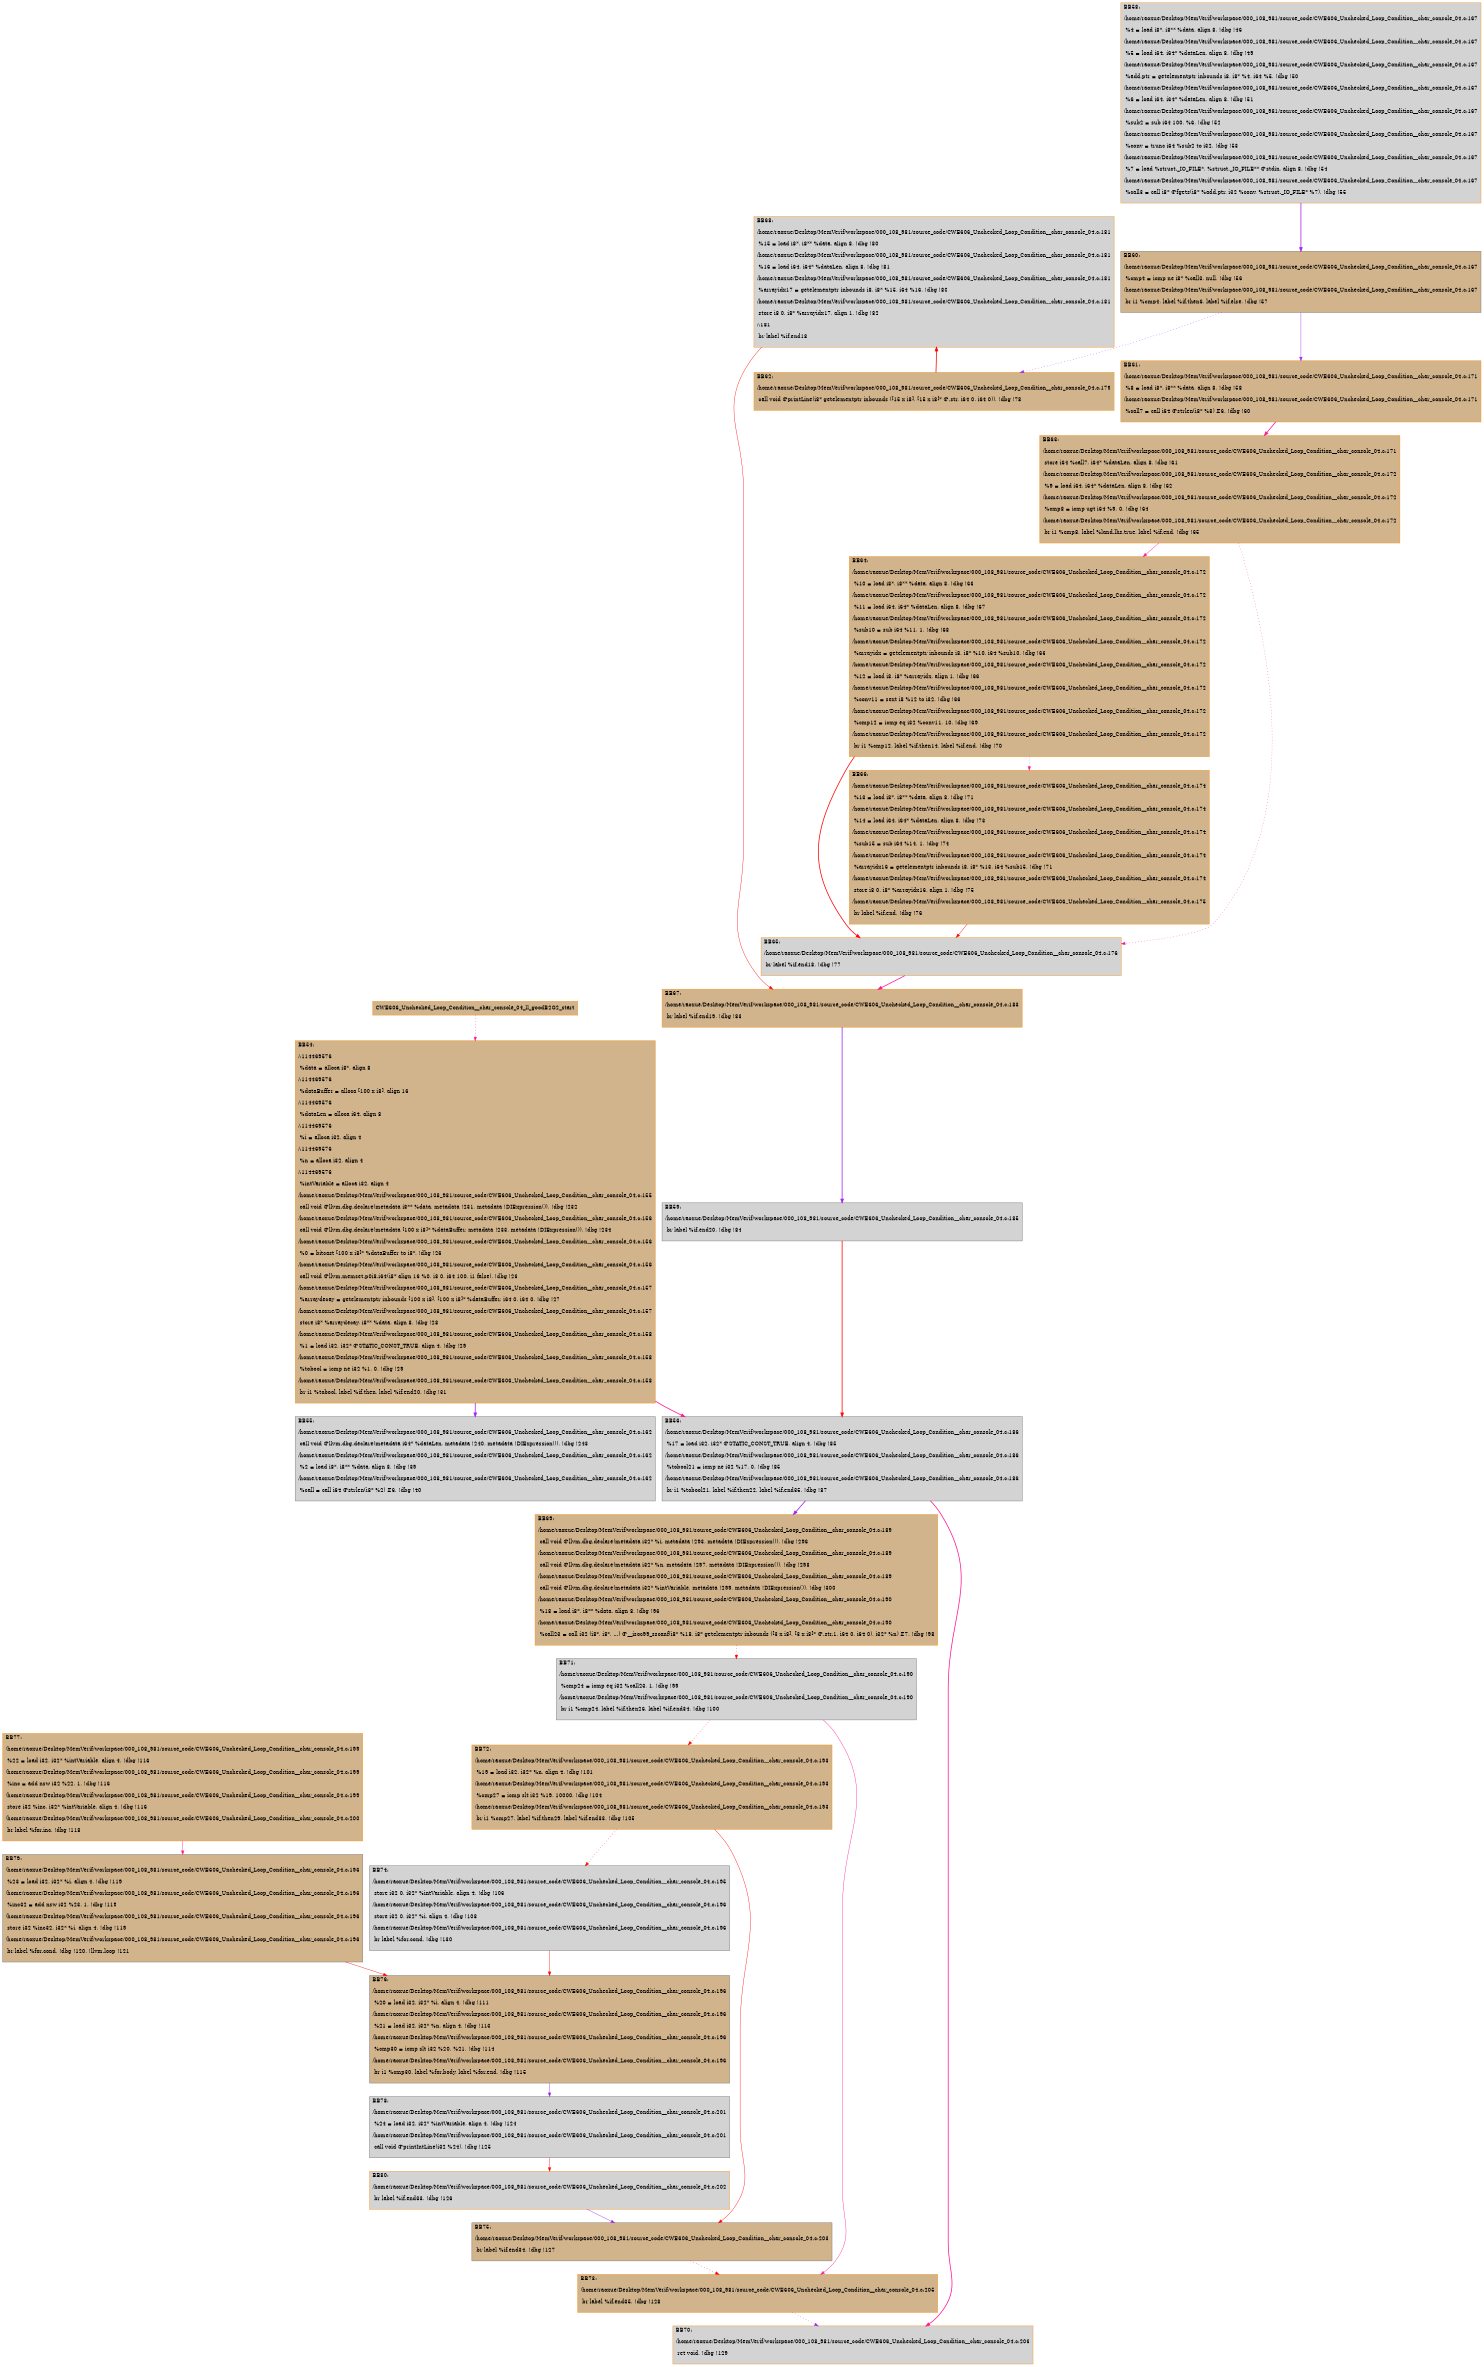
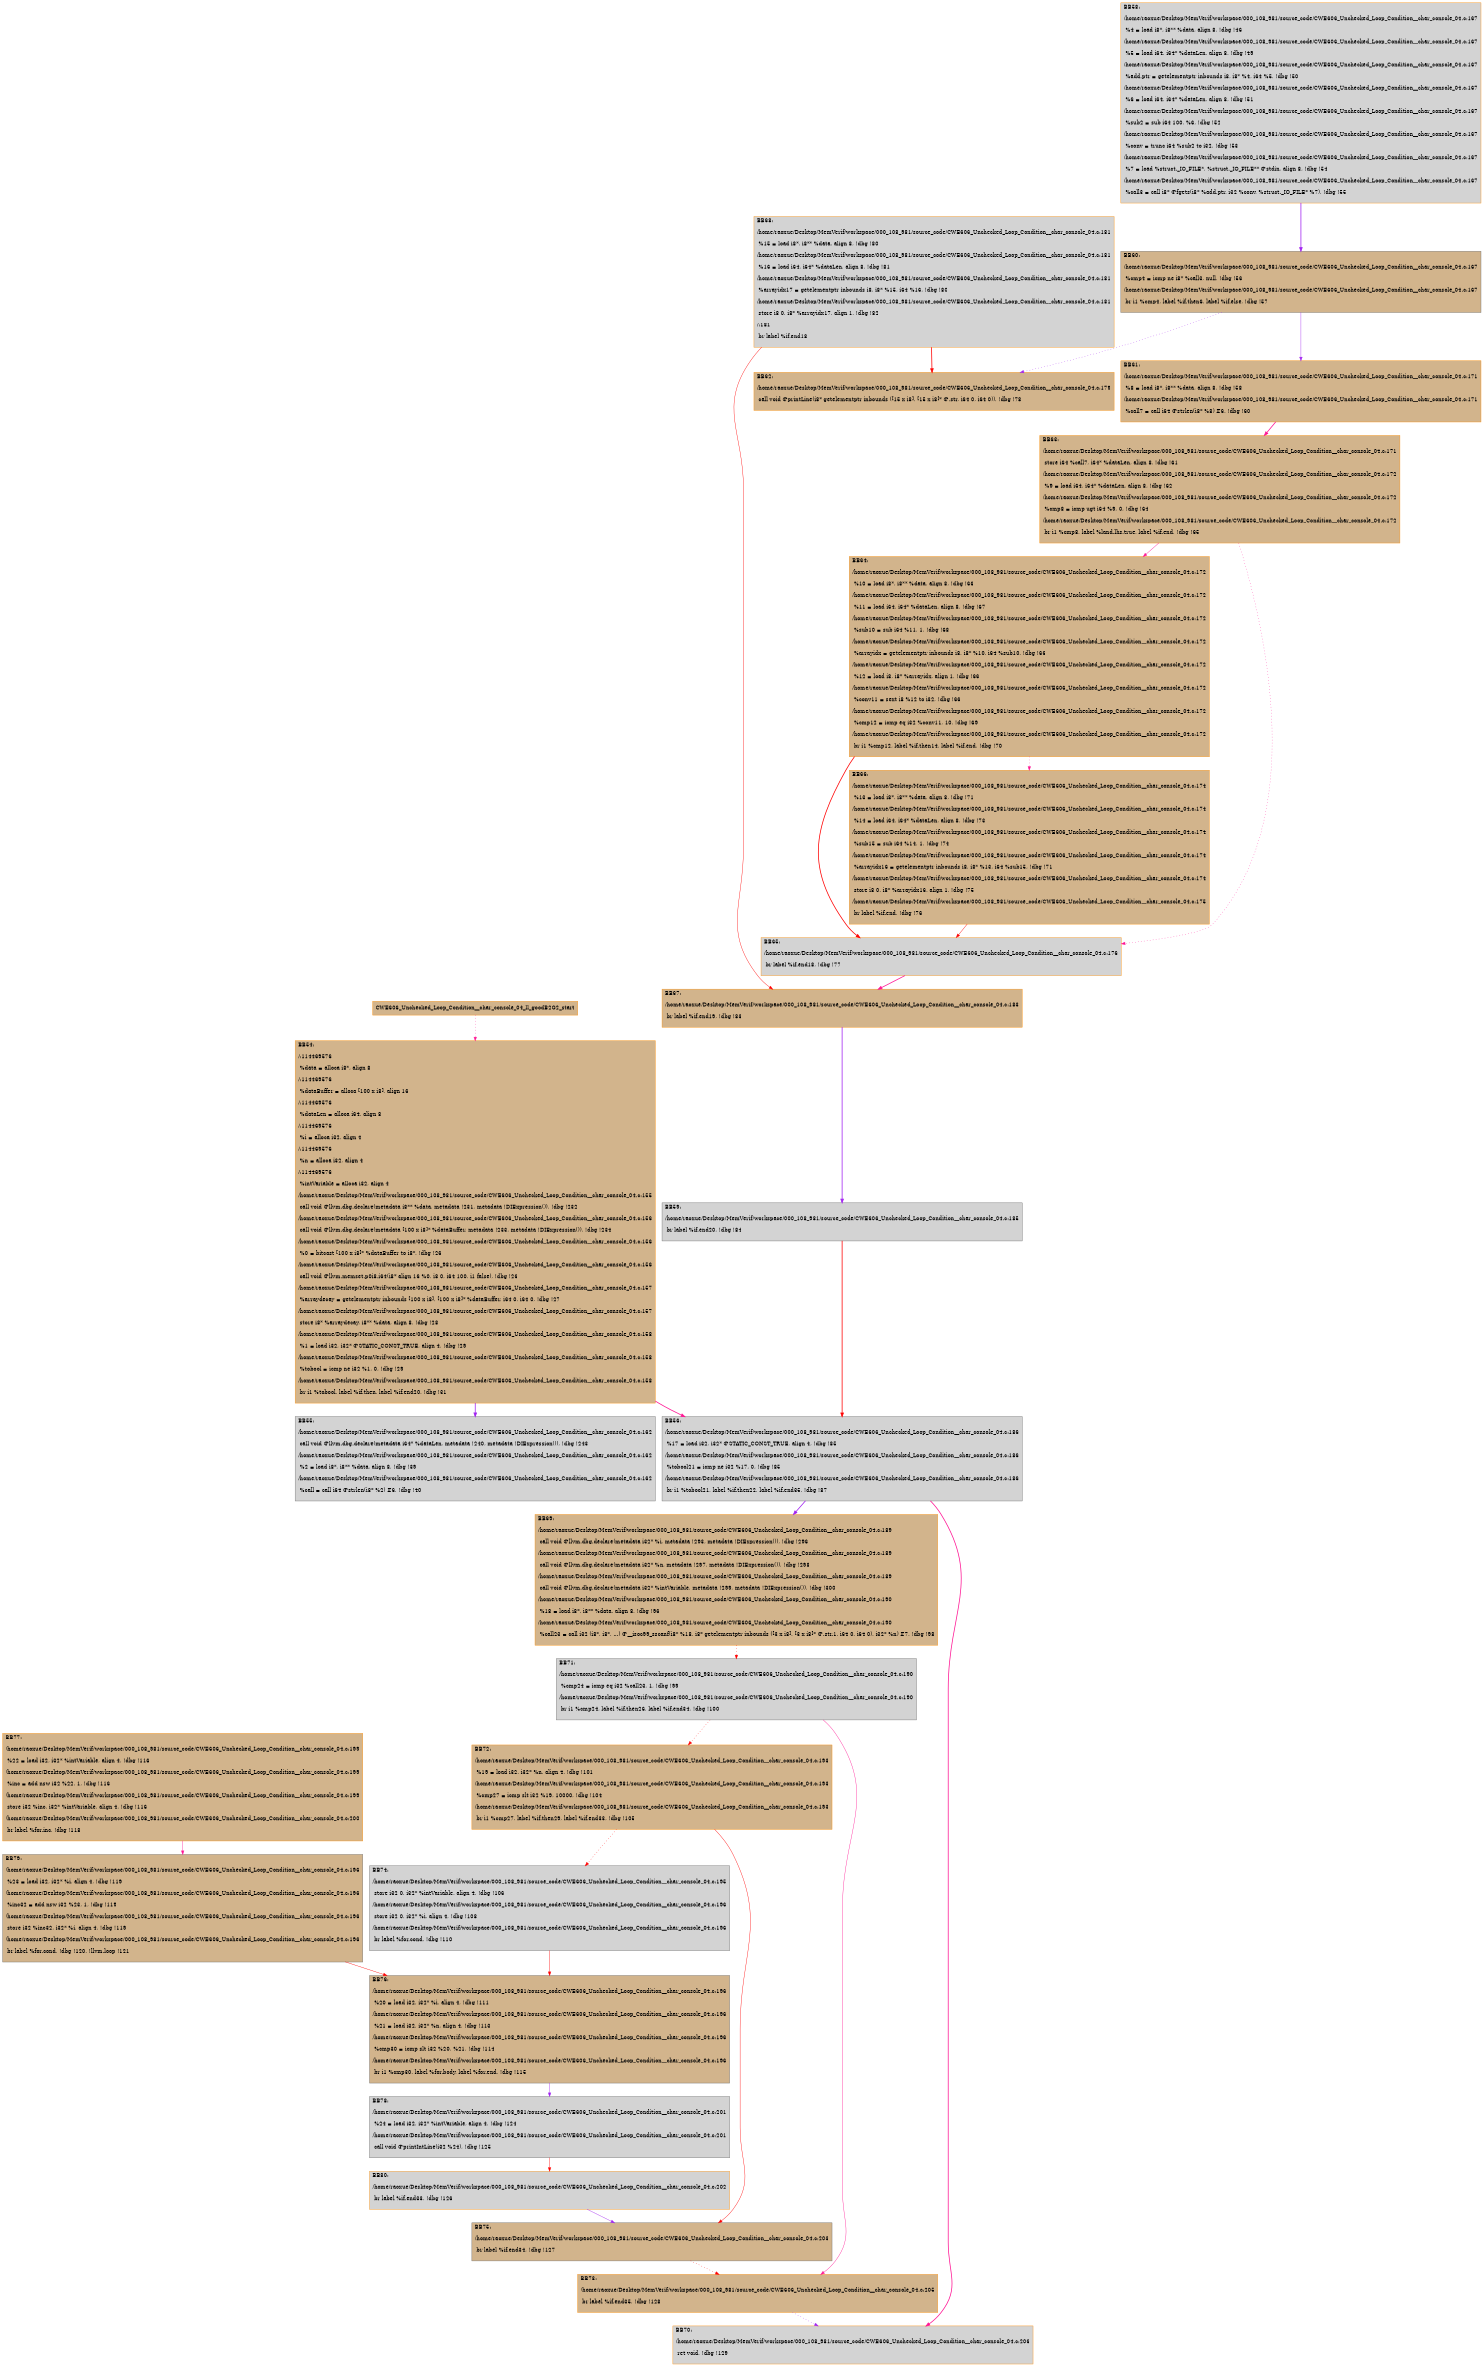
(936, 362) -> (932, 358)
(412, 1940) -> (412, 1940)
